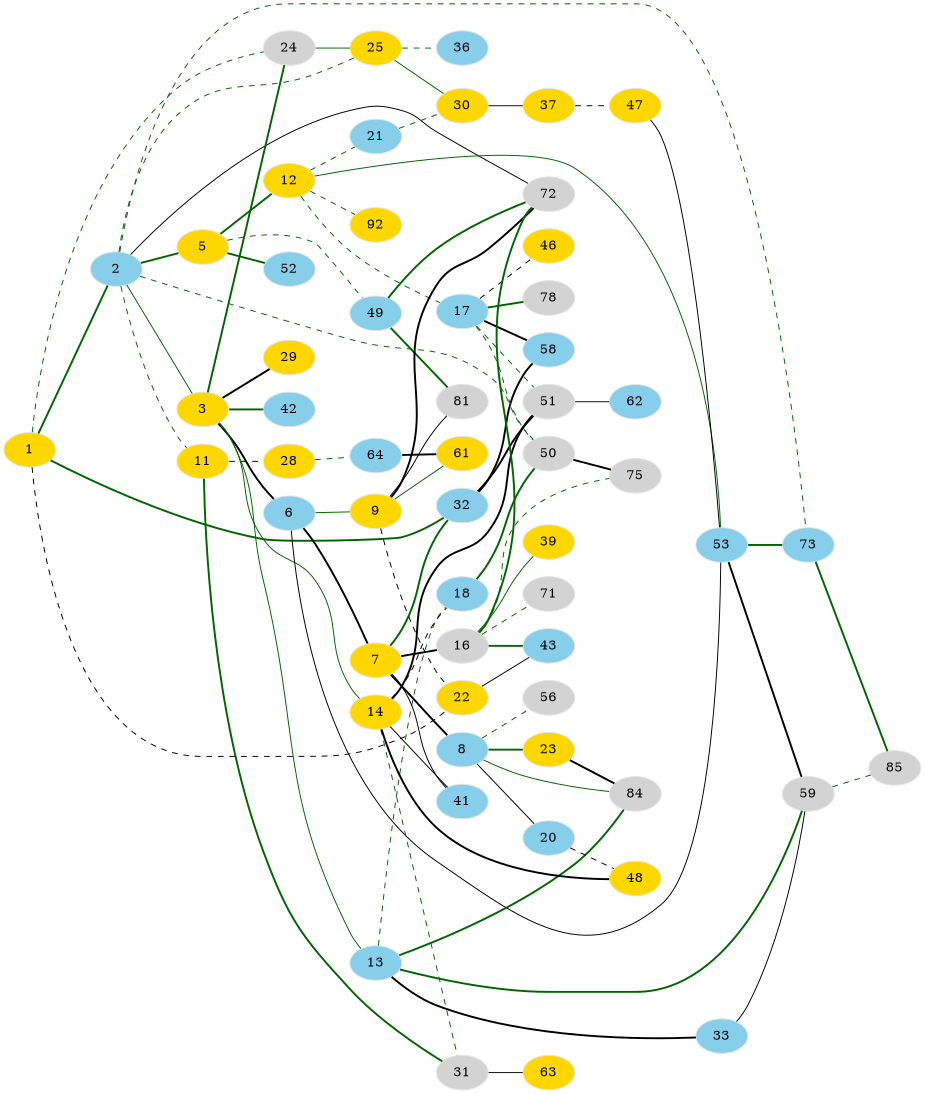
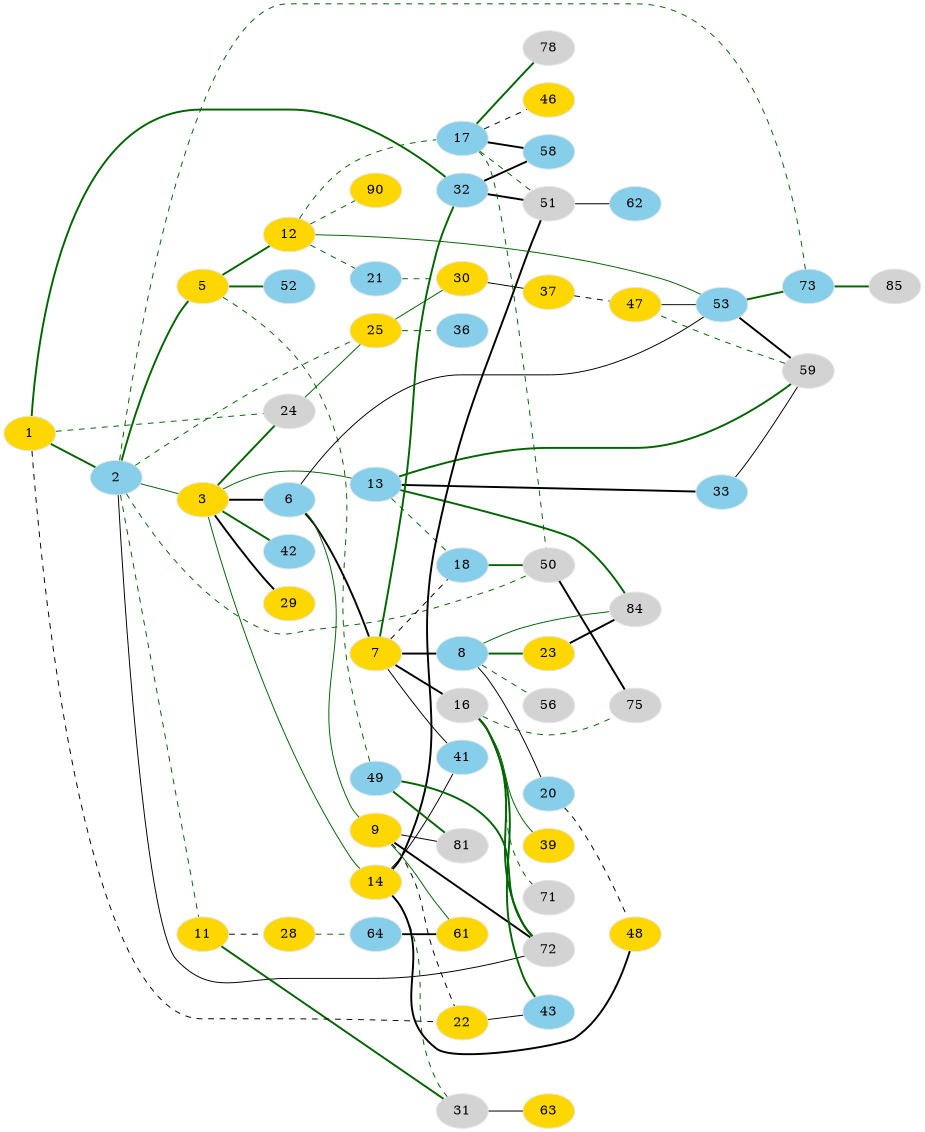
(376, 225) -> (376, 190)
(419, 653) -> (408, 621)
(852, 781) -> (720, 340)
